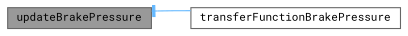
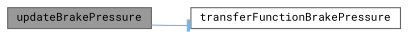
(174, 11) -> (168, 25)
